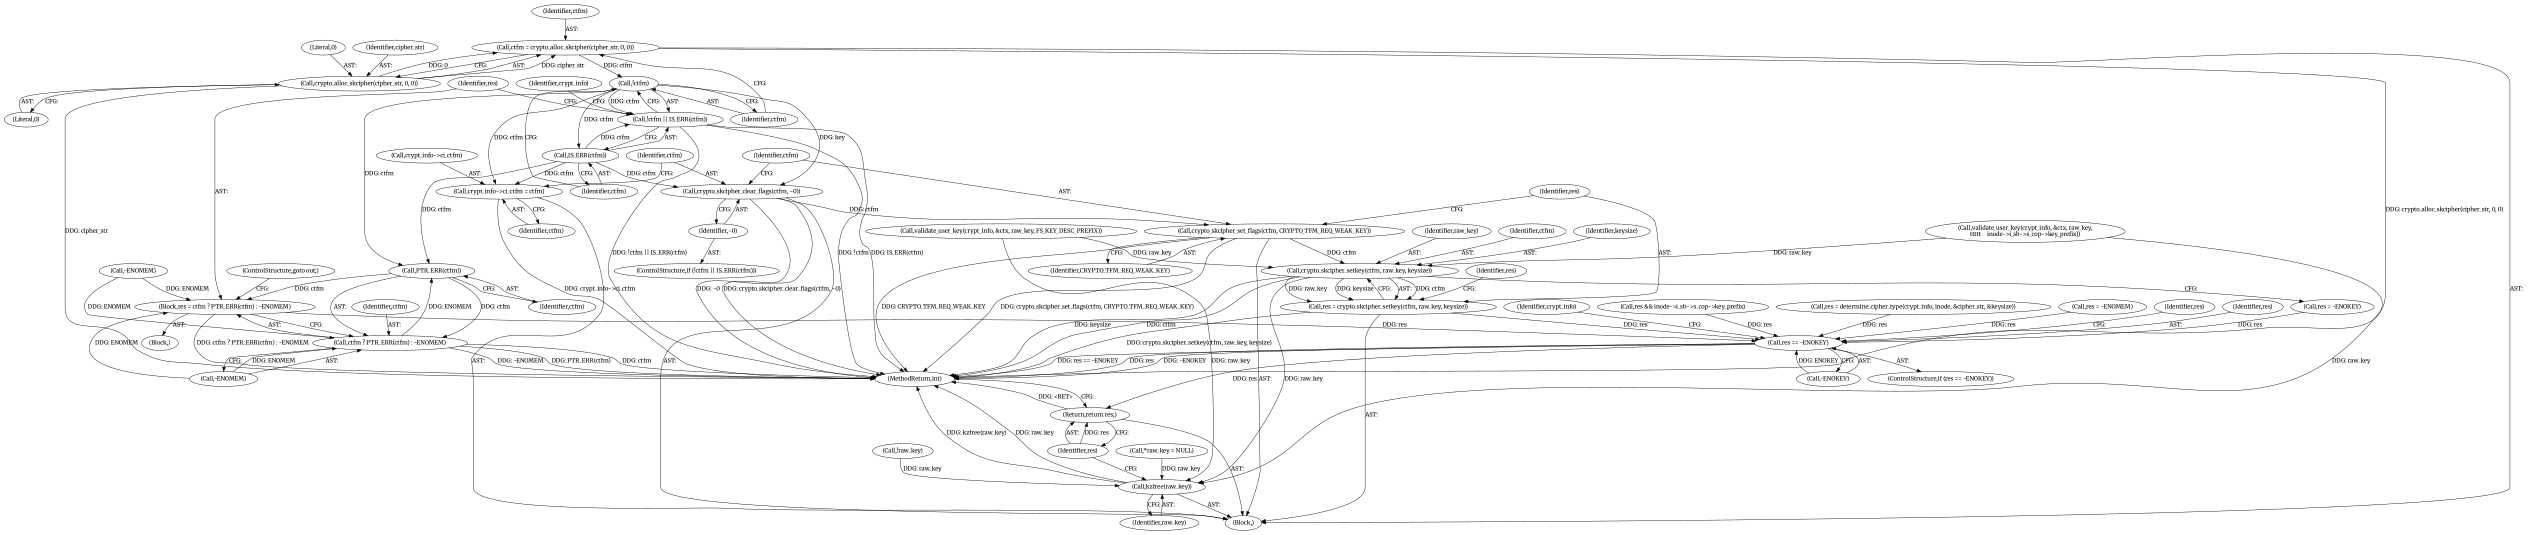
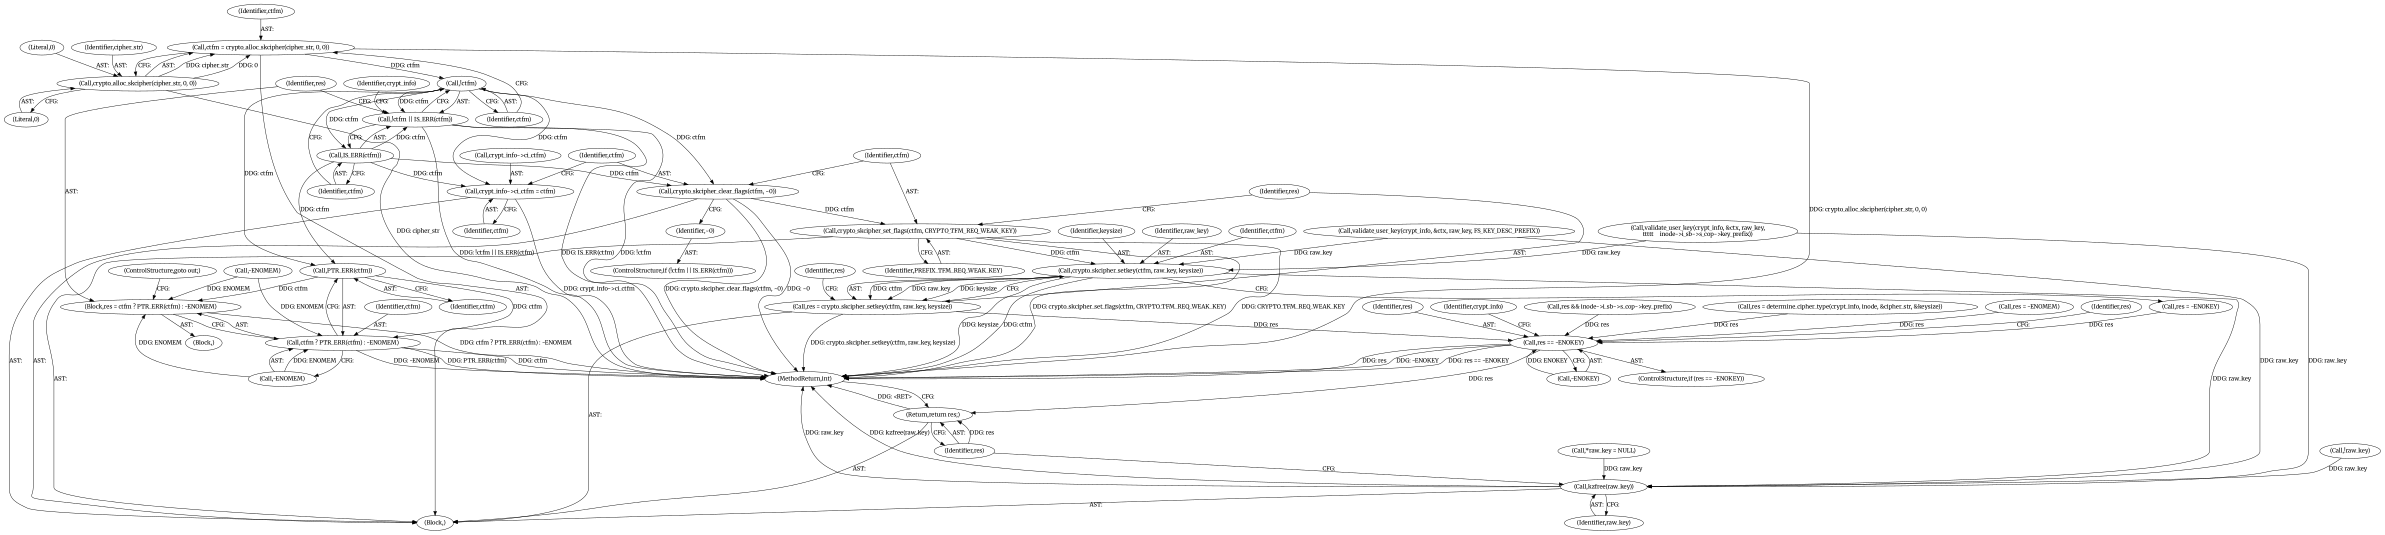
(832, 138) -> (691, 138)
(732, 214) -> none
(1110, 271) -> (944, 271)
(450, 307) -> (334, 307)
(1019, 320) -> none
